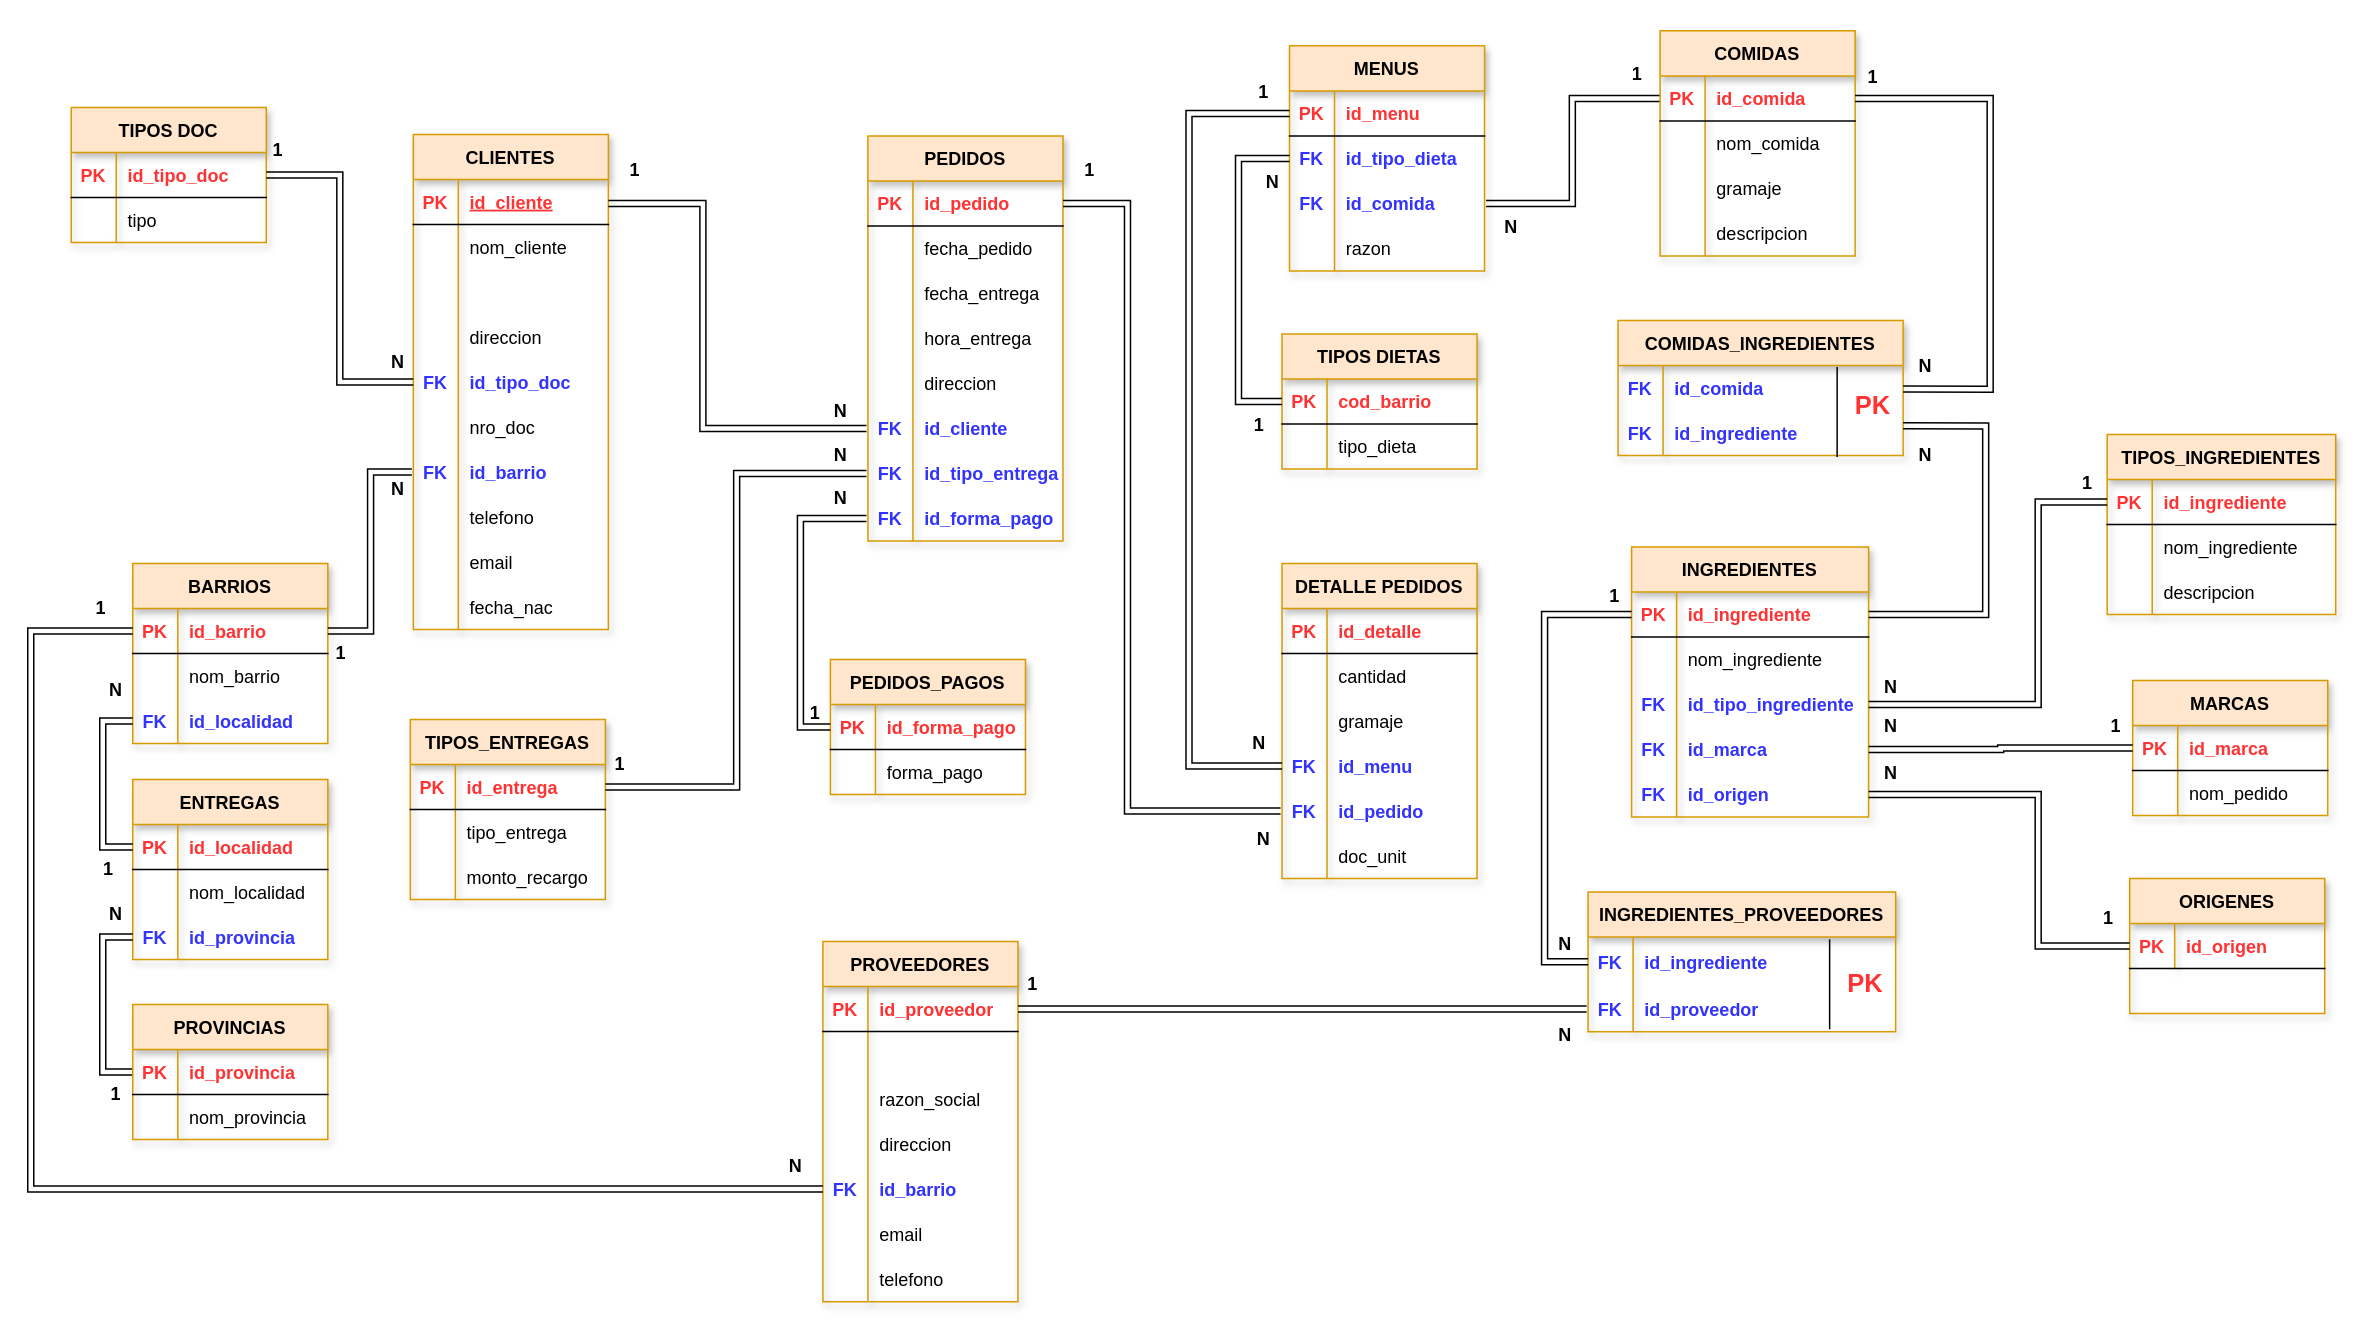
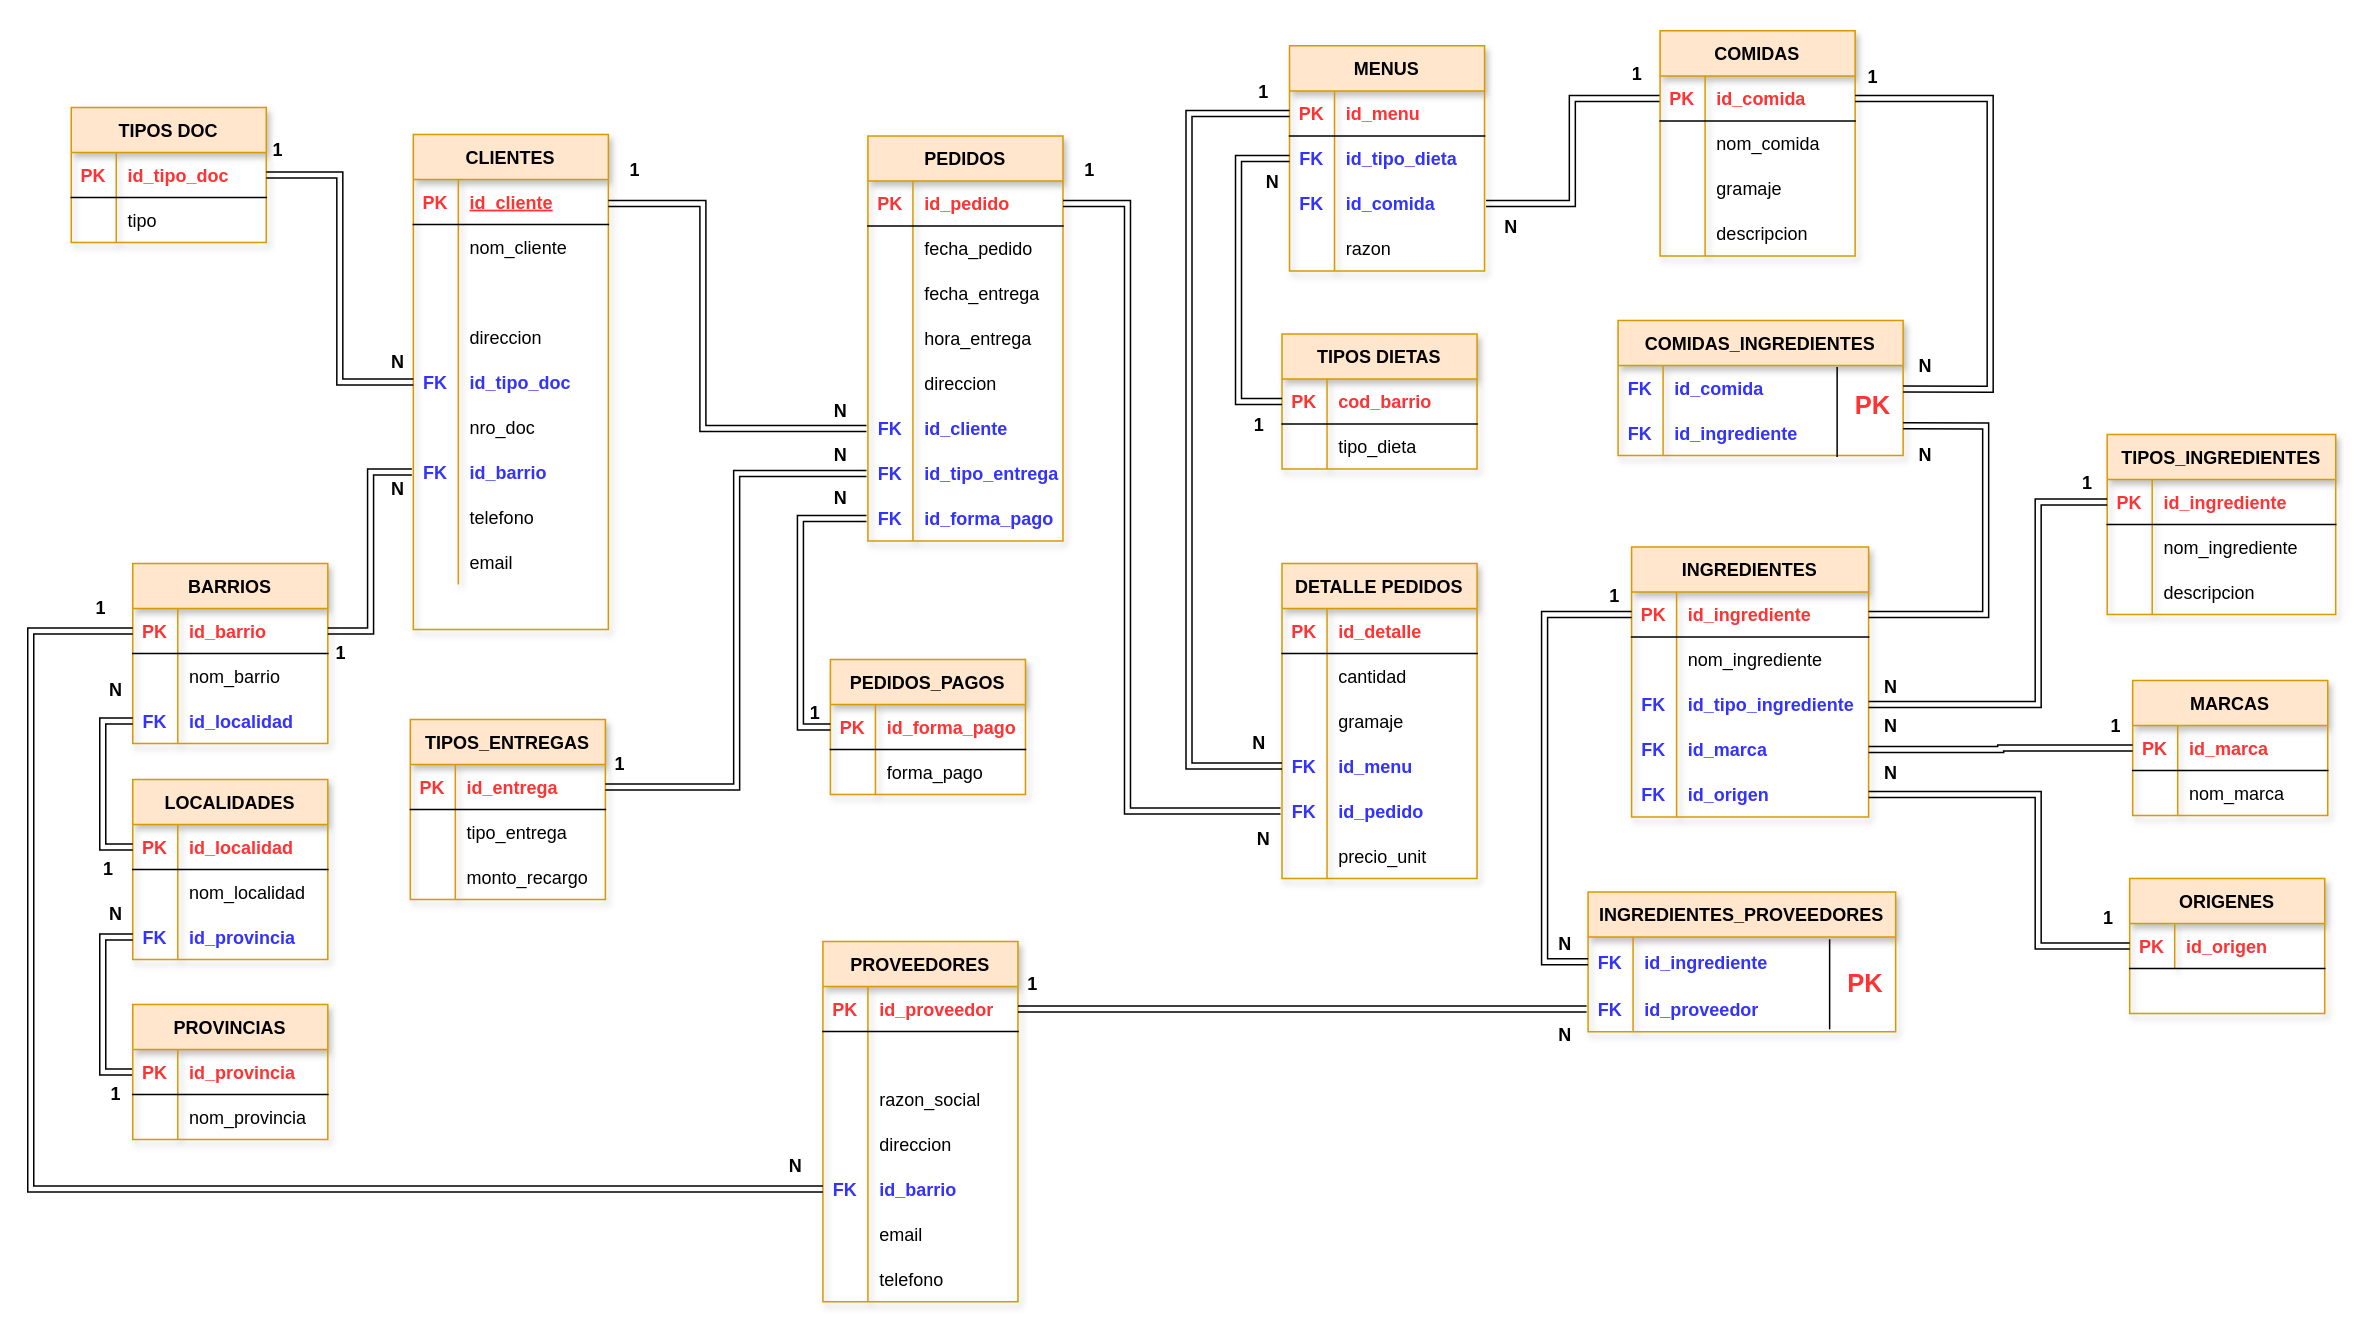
(533, 607) -> none
(2237, 794) -> (2234, 794)
(230, 803) -> (230, 803)
(1376, 857) -> (1389, 857)
